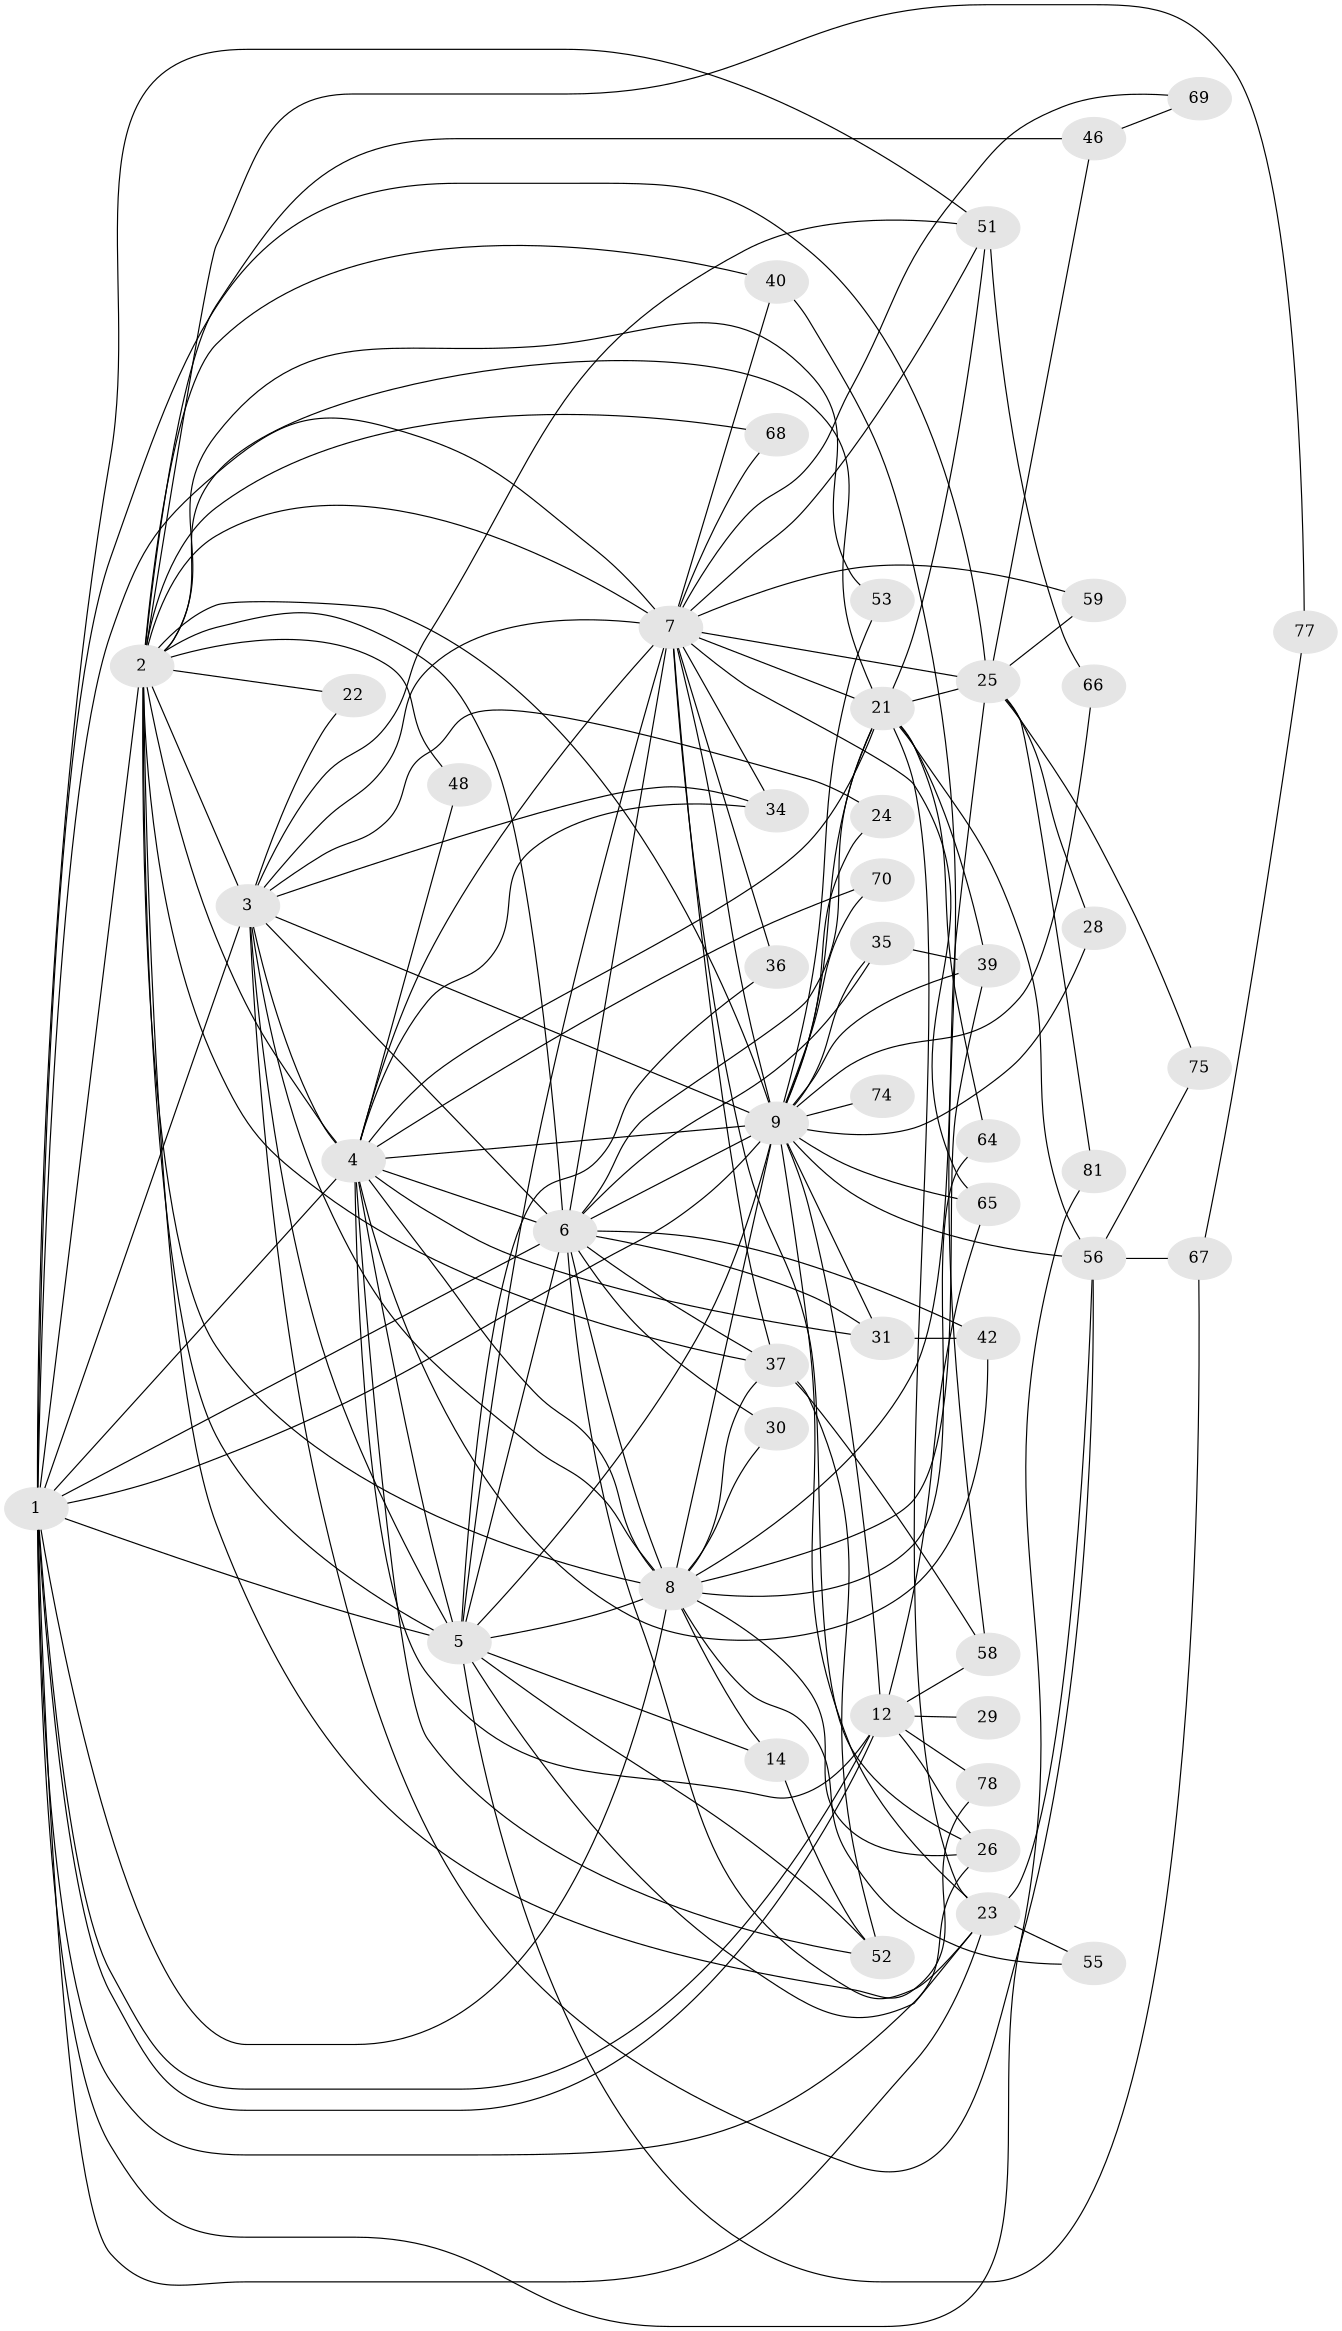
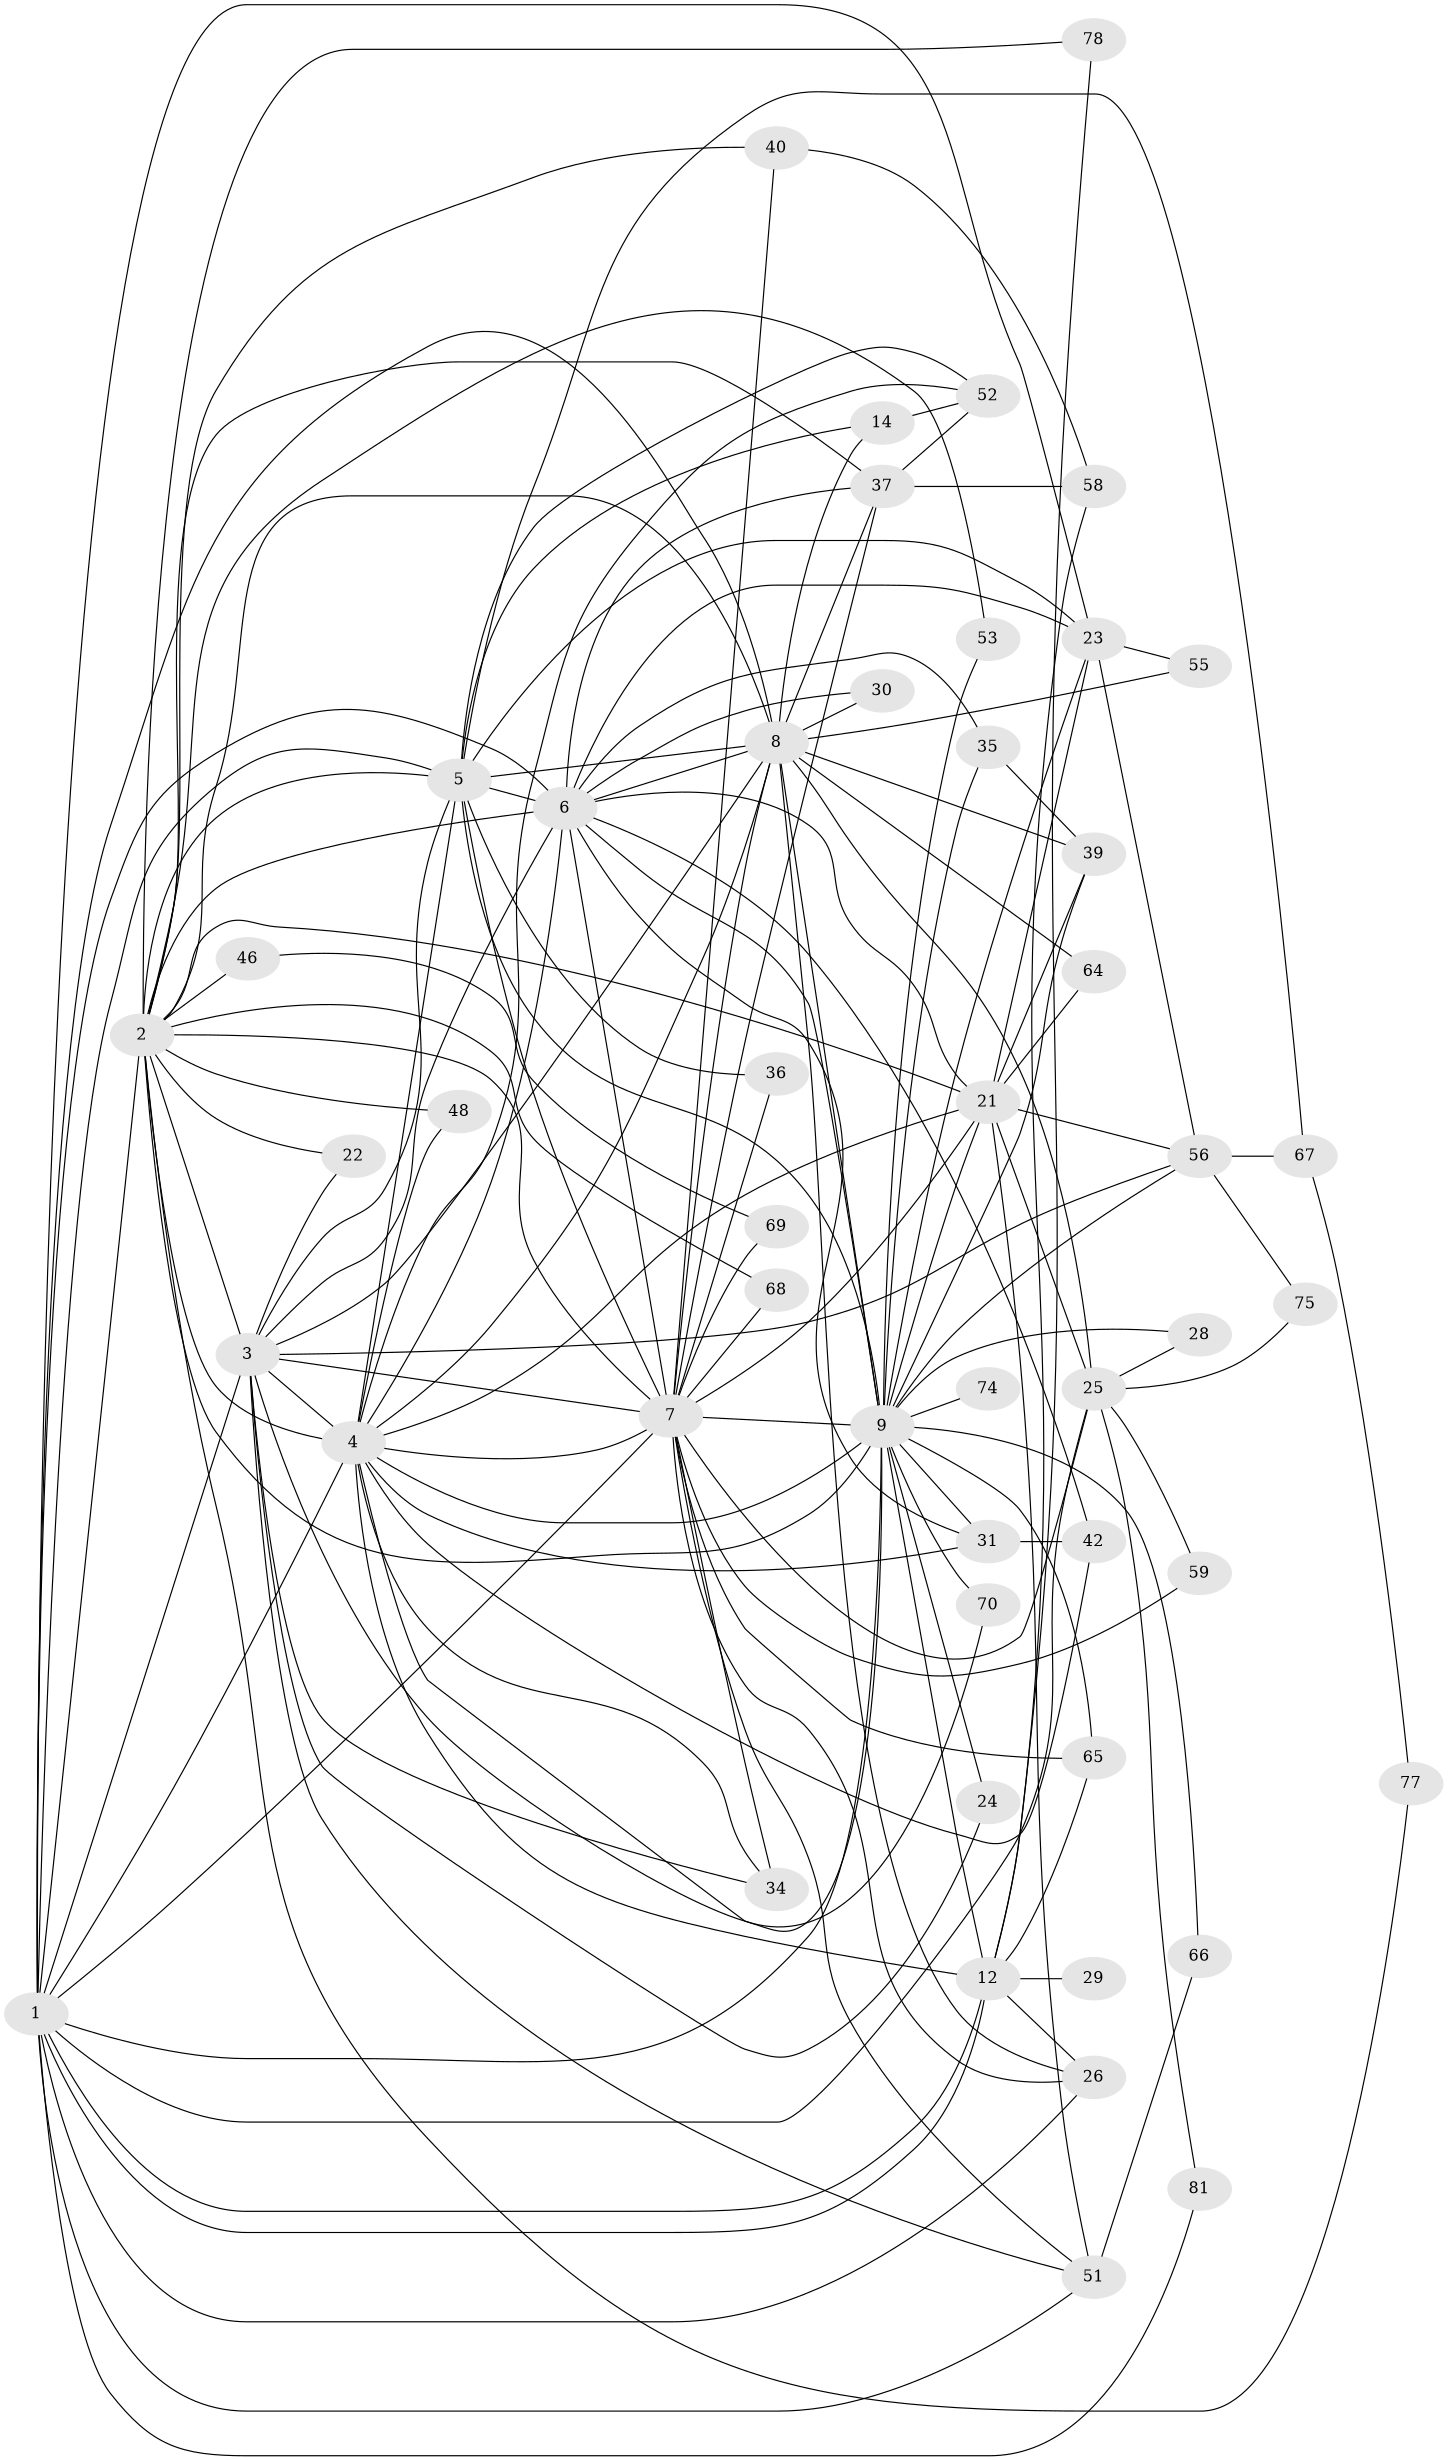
(1041, 410) -> none
none -> (710, 1093)
